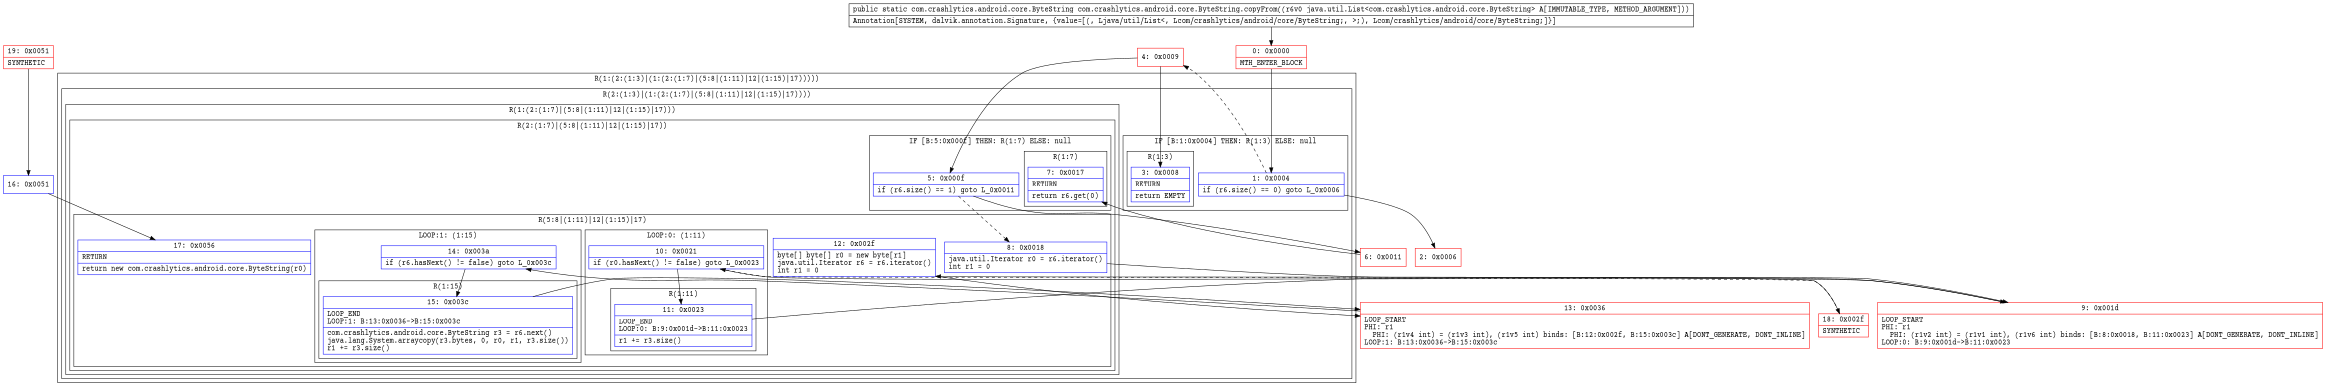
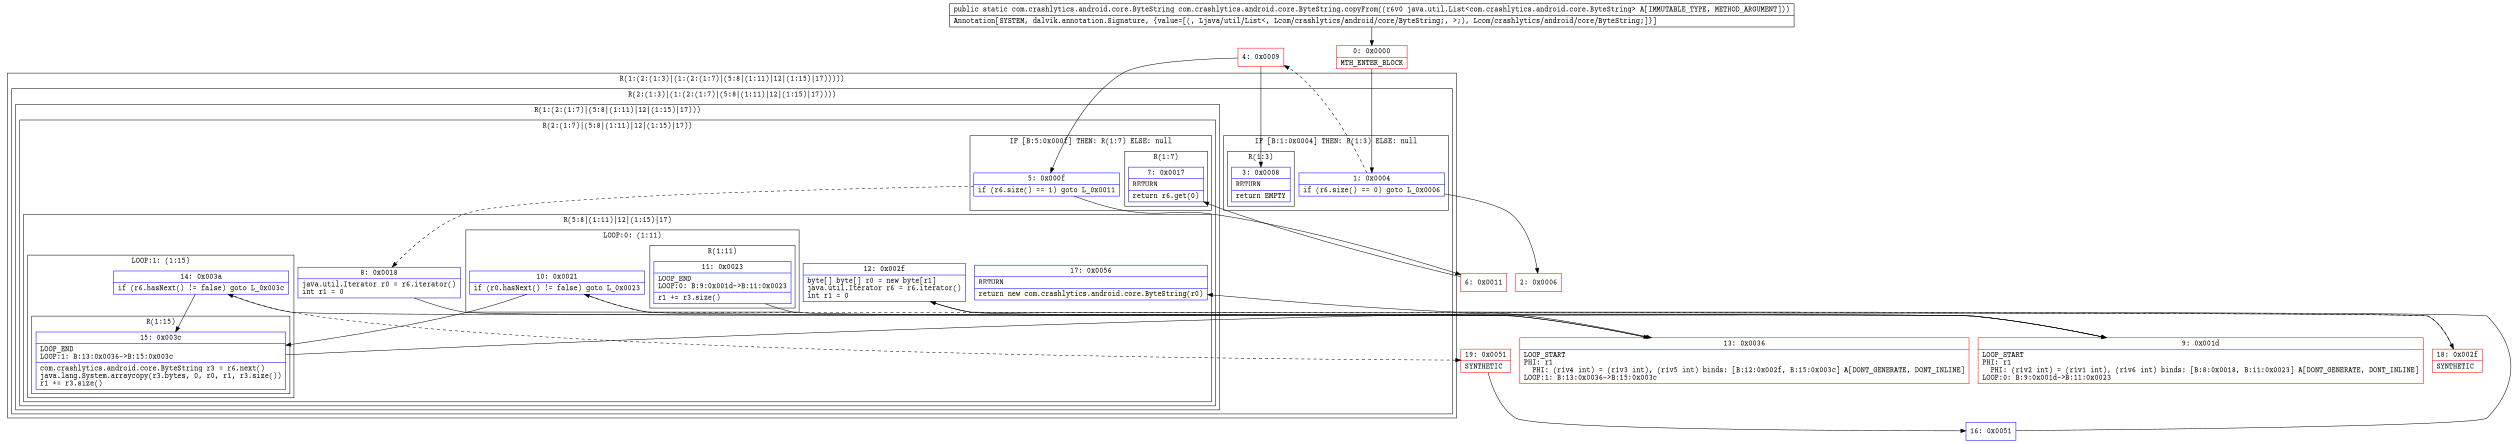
(679, 284) -> (416, 323)
none -> (840, 350)
